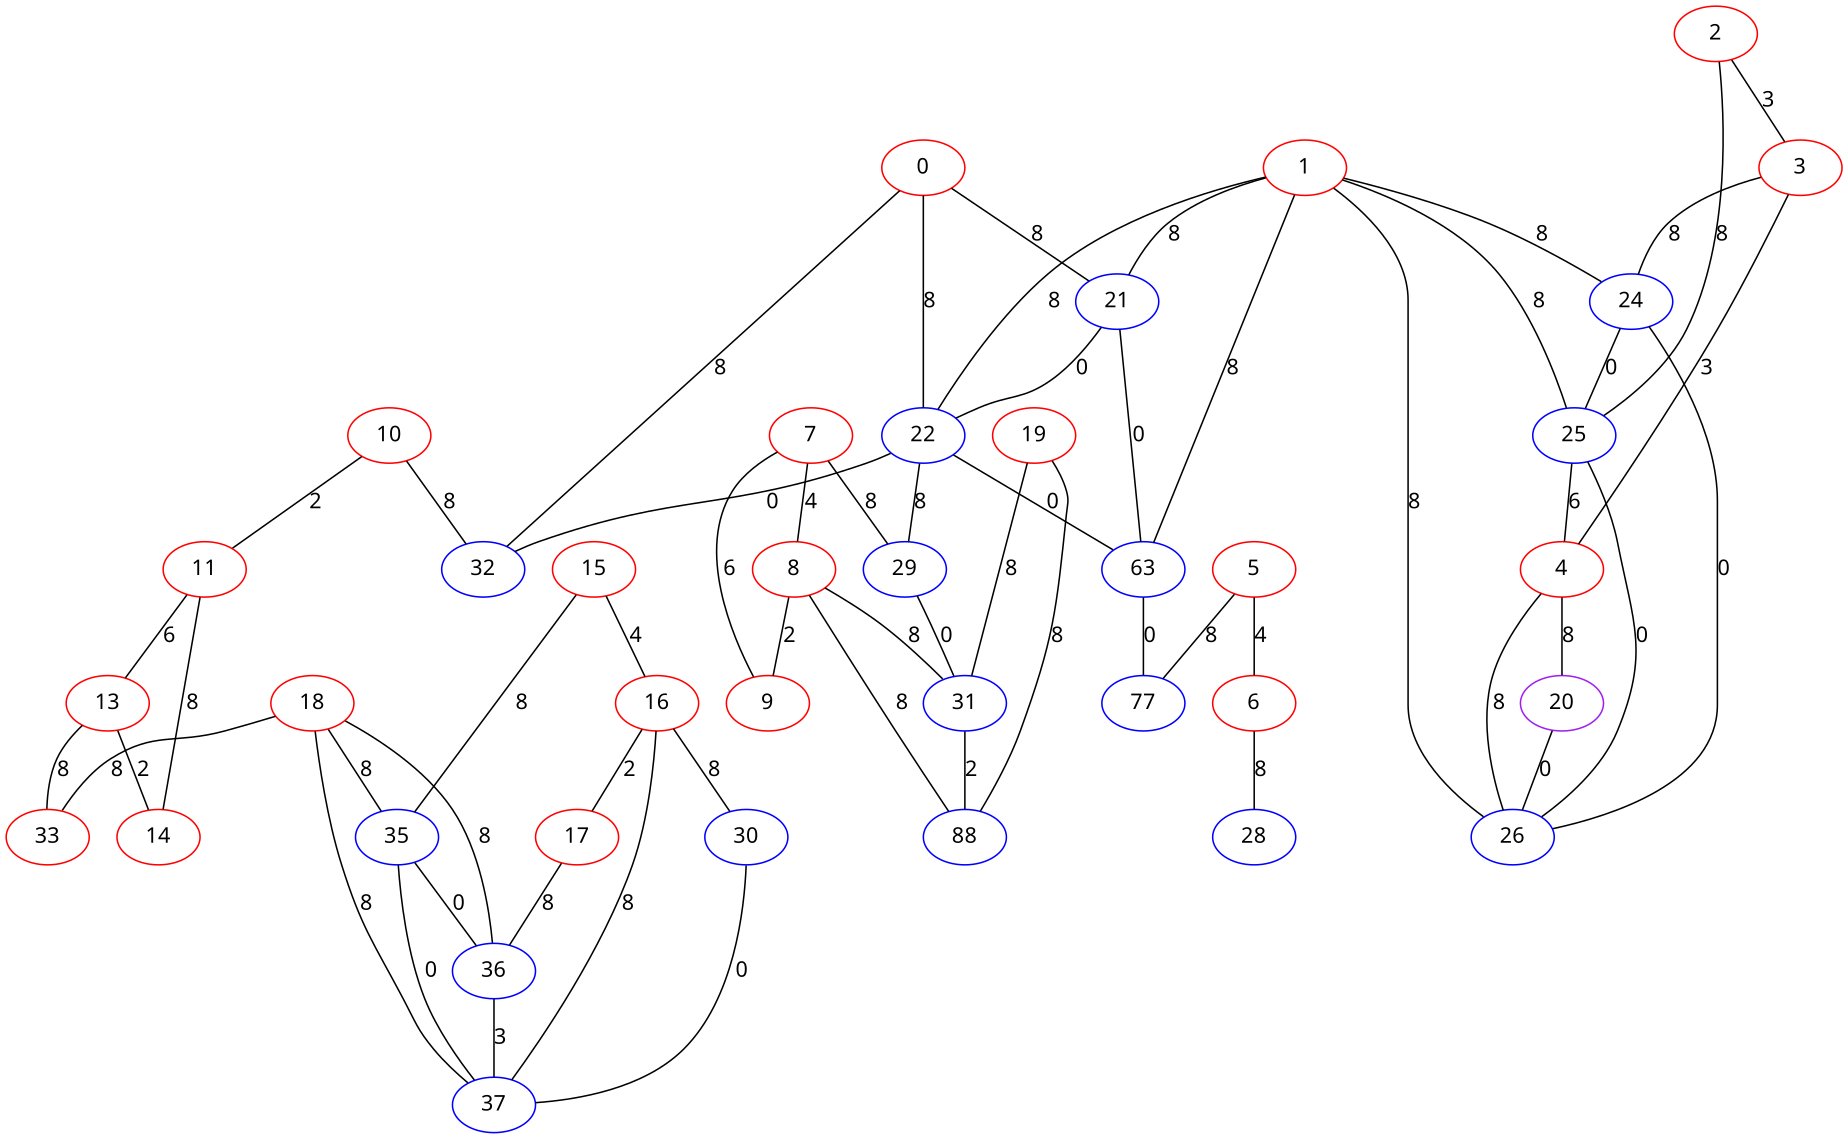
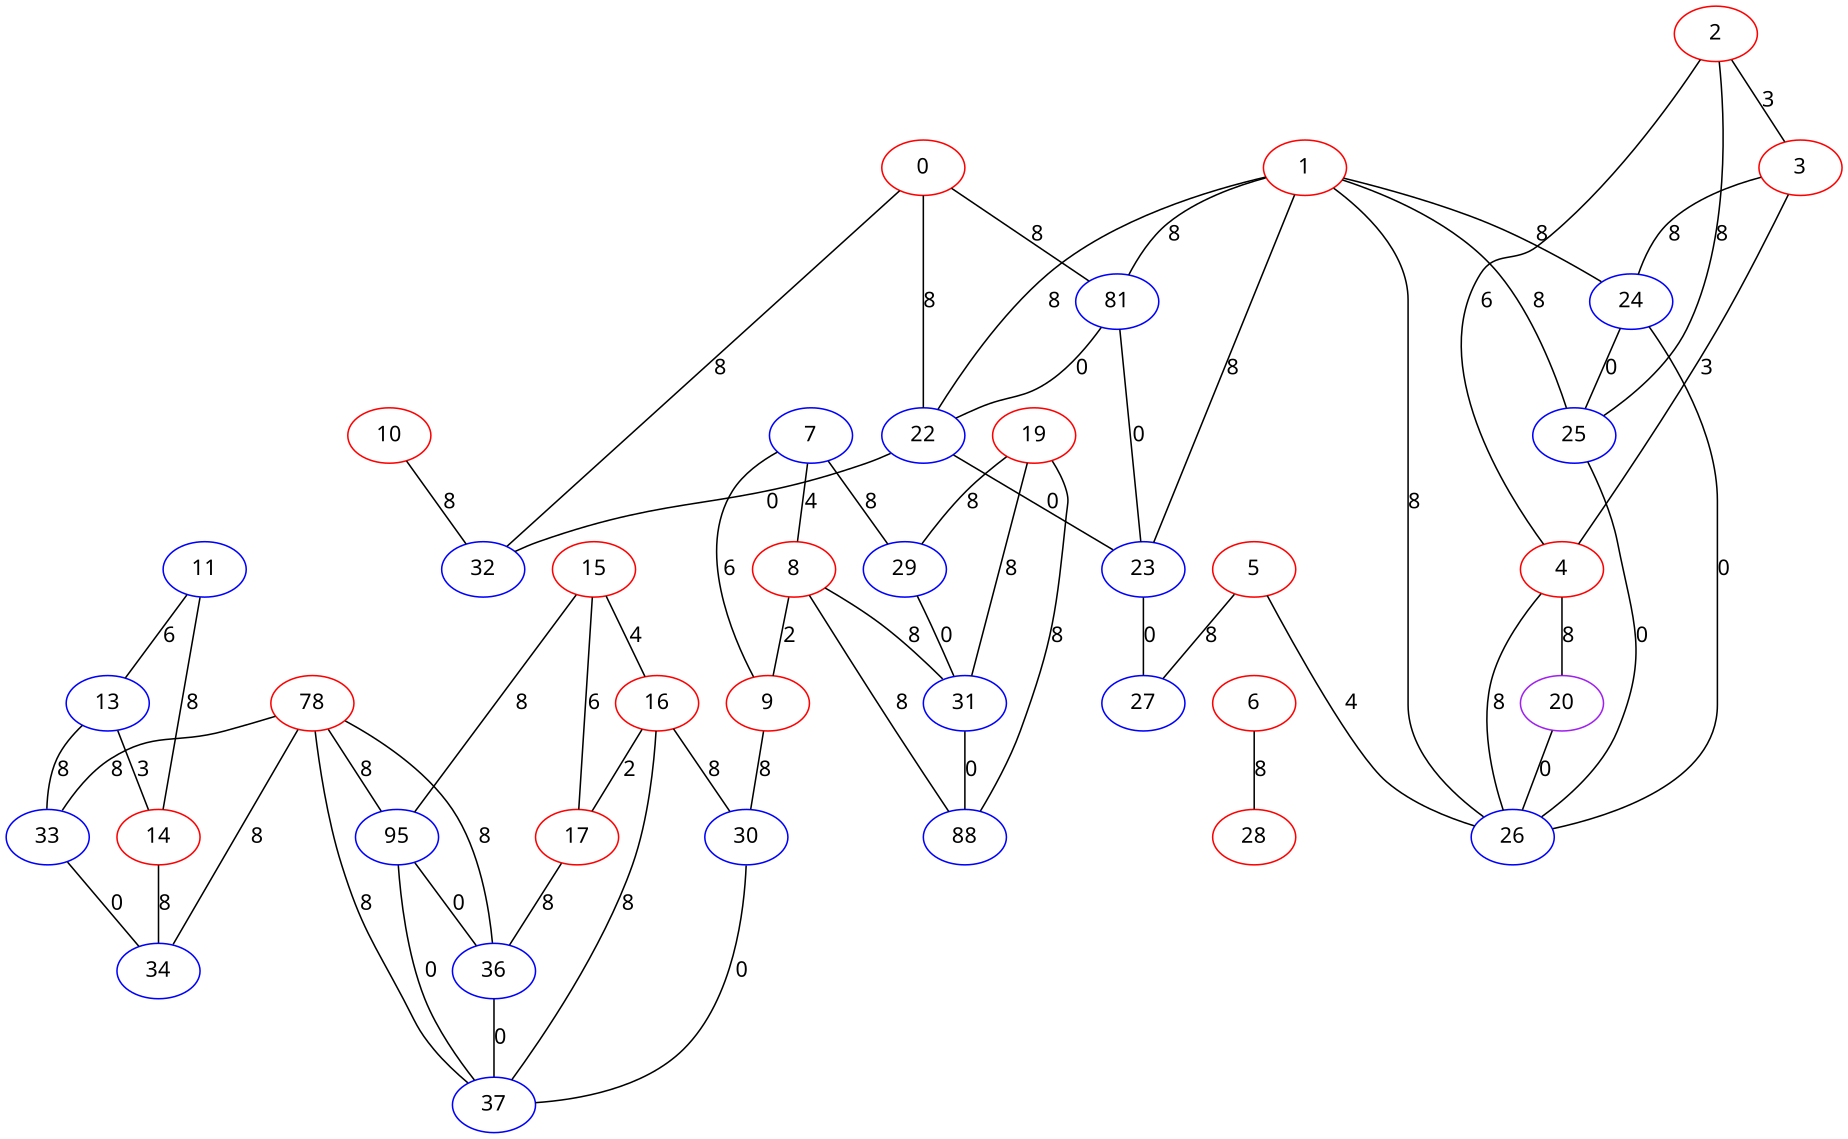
(1117, 302) -> (1117, 302)
(811, 436) -> (811, 436)
(297, 502) -> none
(914, 502) -> (961, 497)
(1568, 502) -> (1500, 259)
(205, 569) -> (205, 569)
(1143, 569) -> (1143, 569)
(1254, 636) -> (1349, 734)
(108, 703) -> (108, 703)
(312, 703) -> (312, 703)
none -> (586, 703)
(1143, 703) -> (1143, 703)
(144, 770) -> (144, 770)
none -> (757, 770)
(972, 770) -> (972, 770)
(48, 837) -> (48, 837)
(397, 837) -> (397, 837)
(1254, 837) -> (1254, 837)
none -> (159, 971)
(501, 1038) -> (501, 1038)
